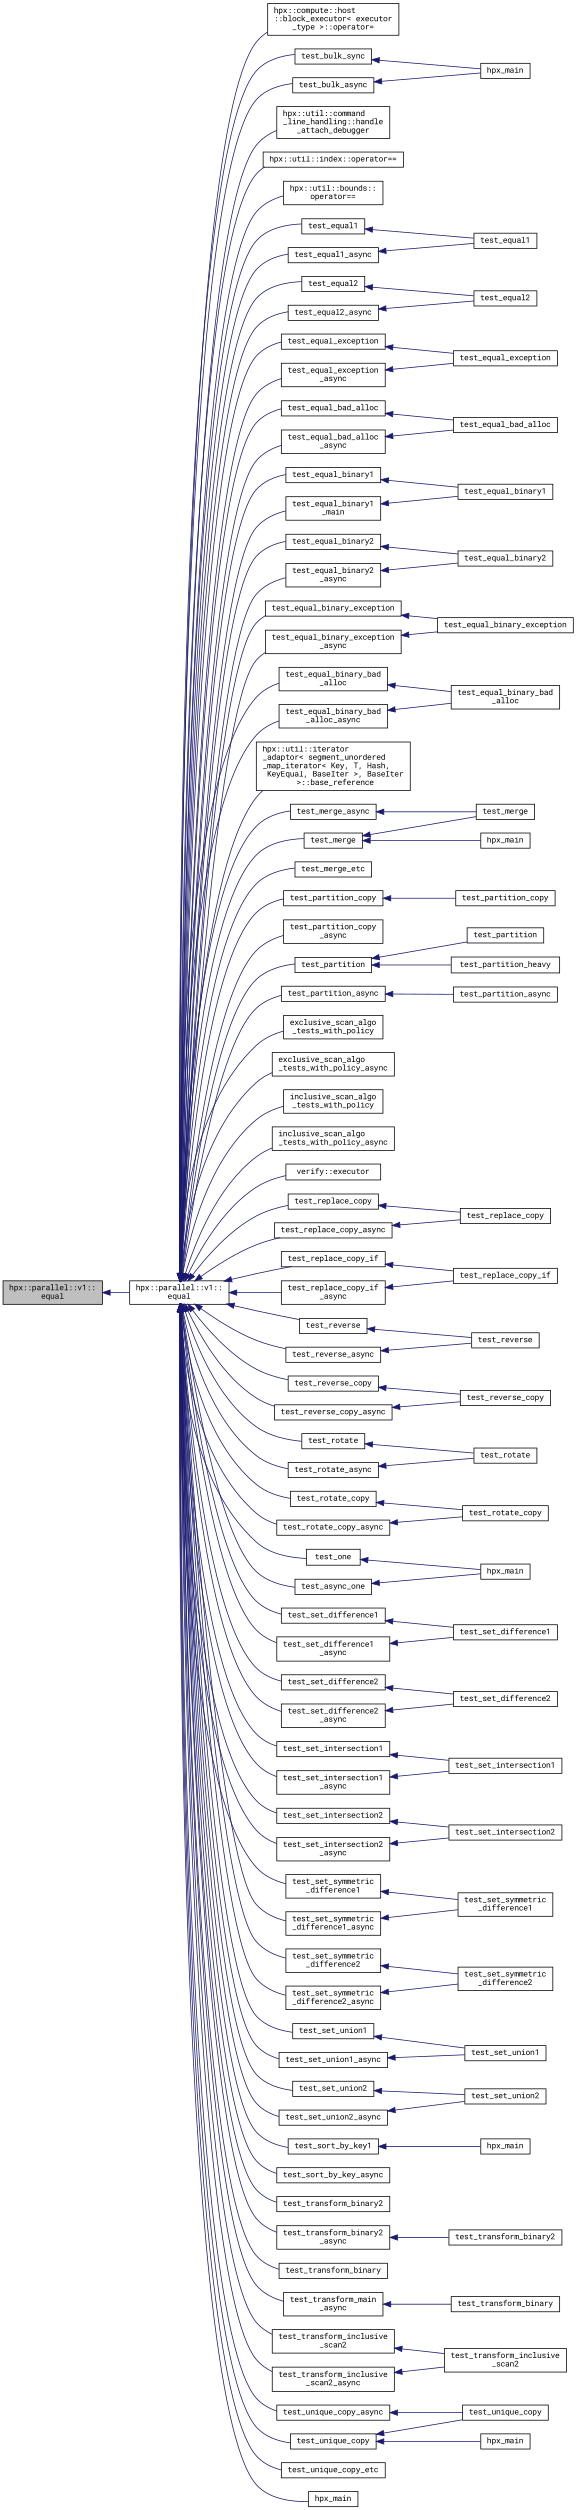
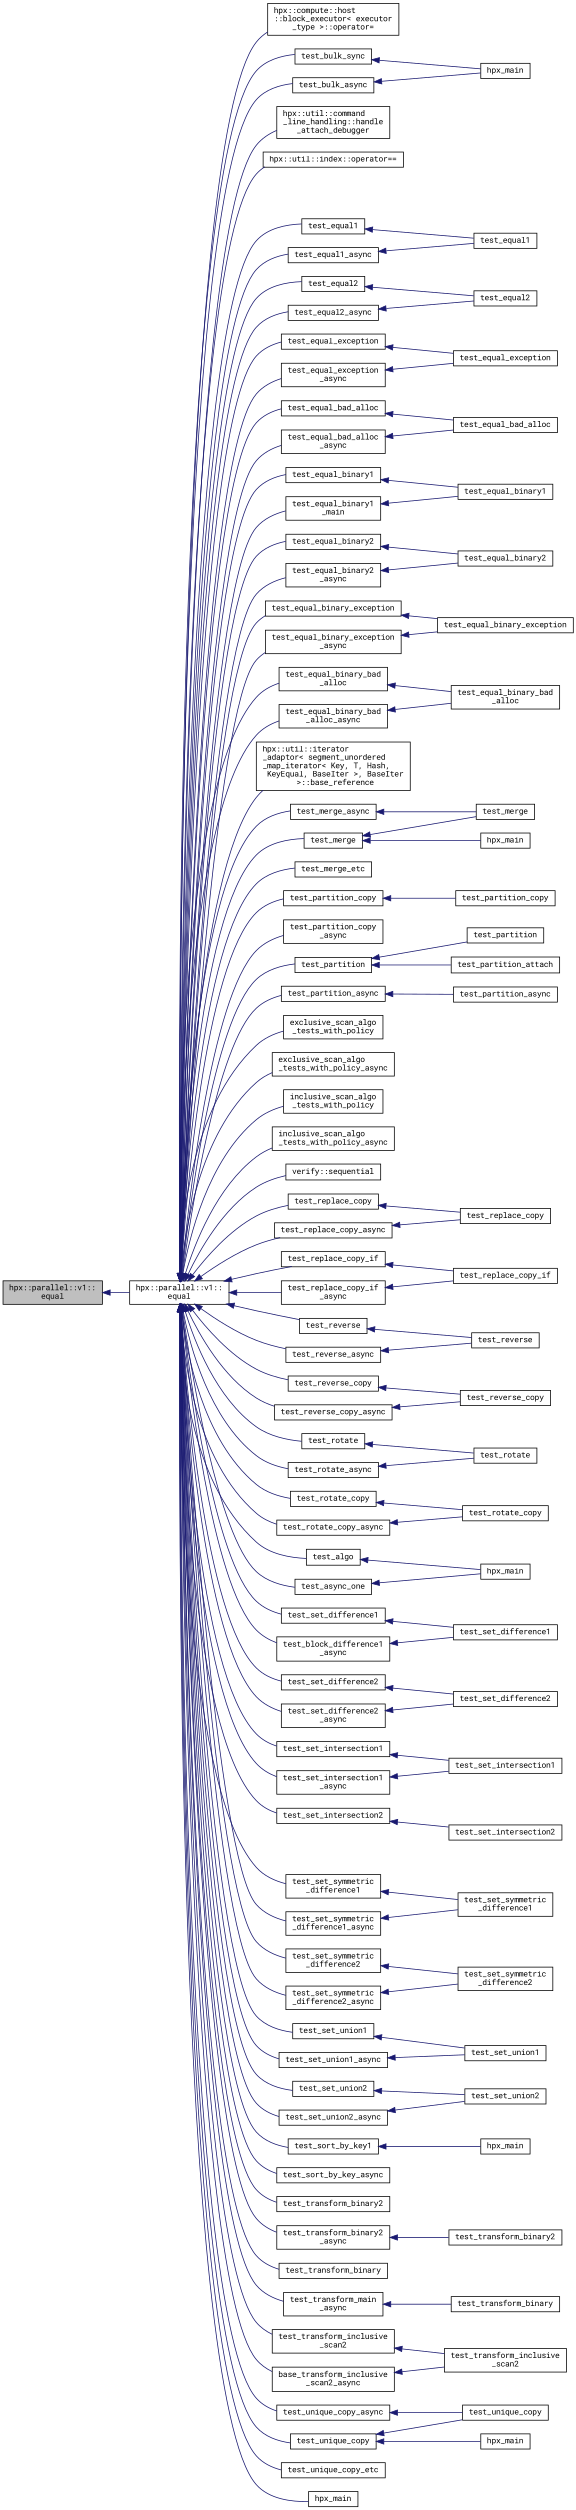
(333, 193) -> none
(505, 965) -> (505, 965)
(333, 1172) -> (333, 1172)
(333, 1557) -> (333, 1557)
(333, 1649) -> (333, 1649)
(333, 1849) -> none
(333, 2379) -> (333, 2379)
